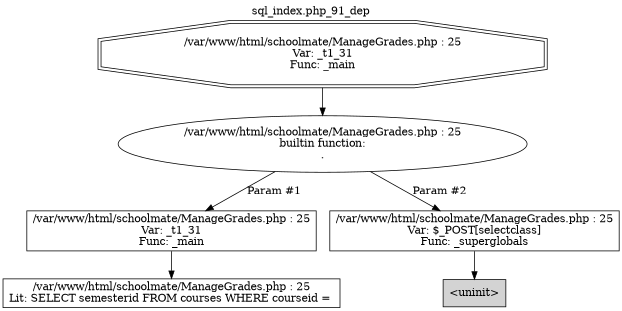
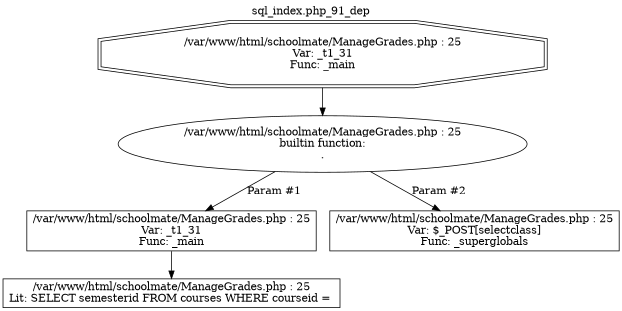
(474, 293) -> none
